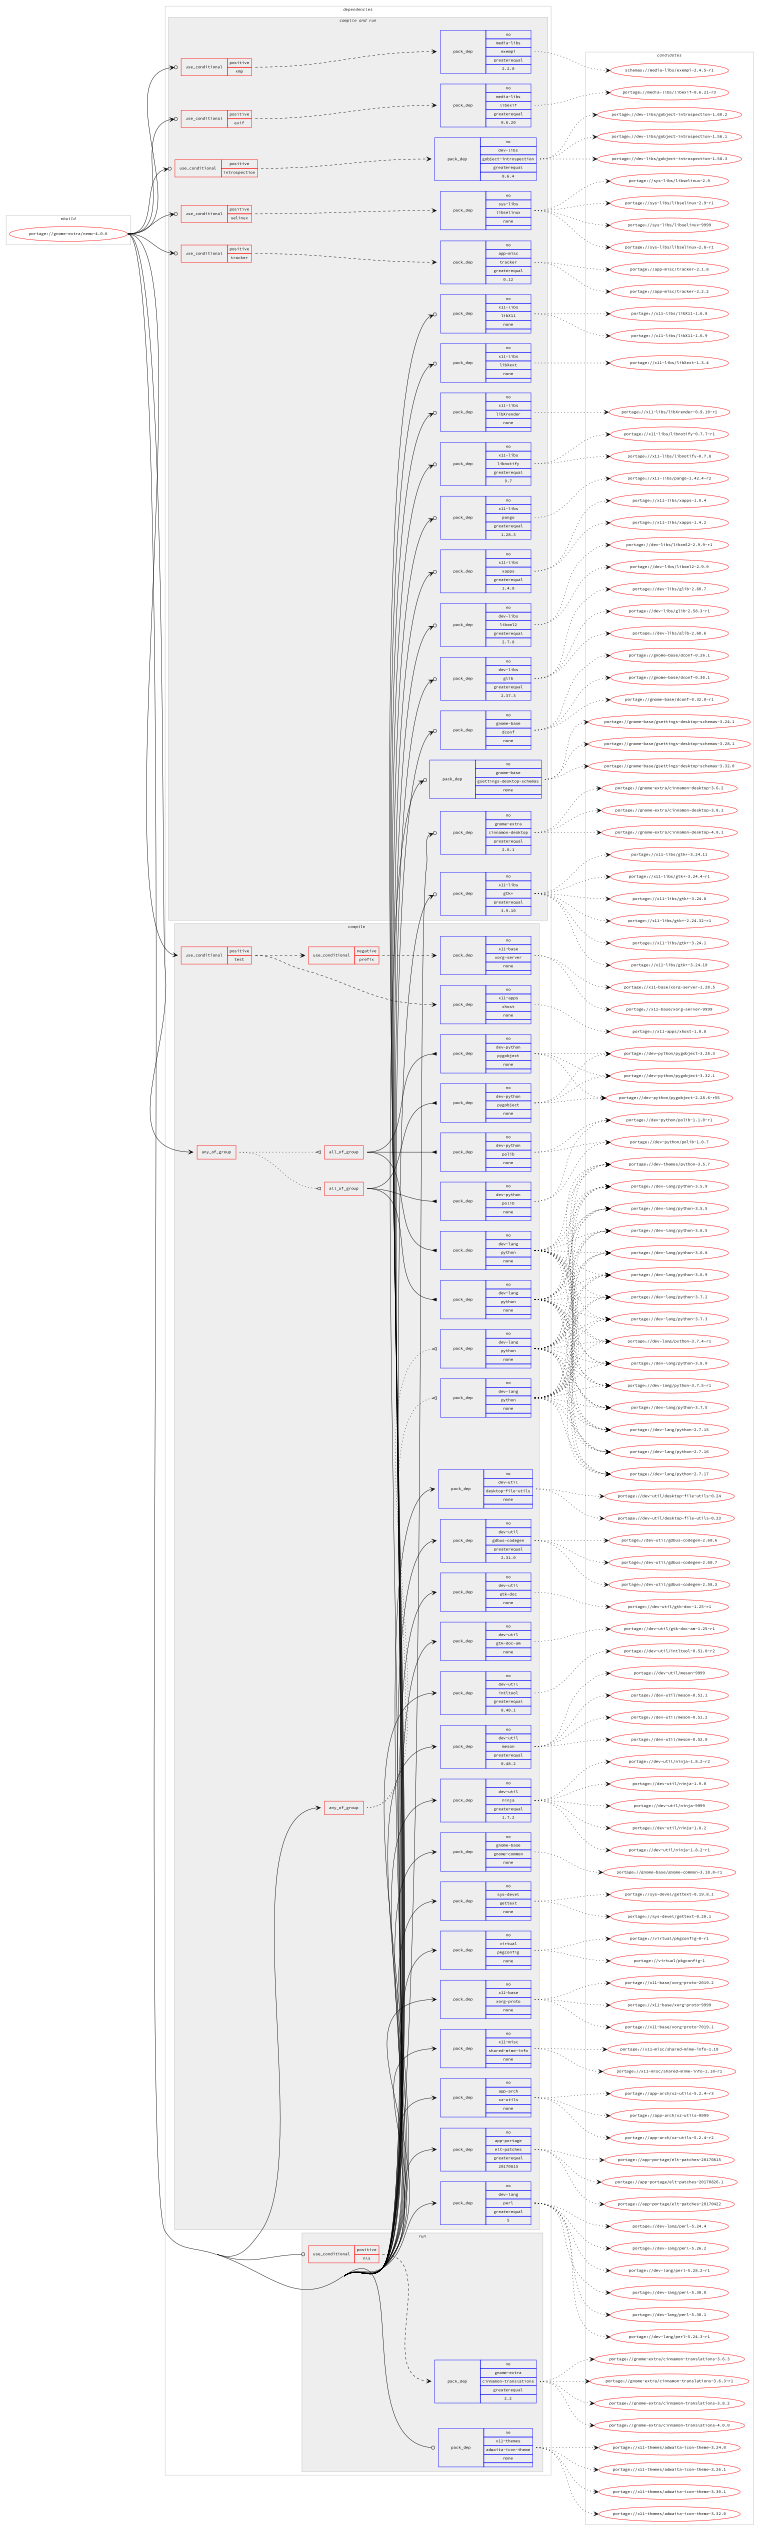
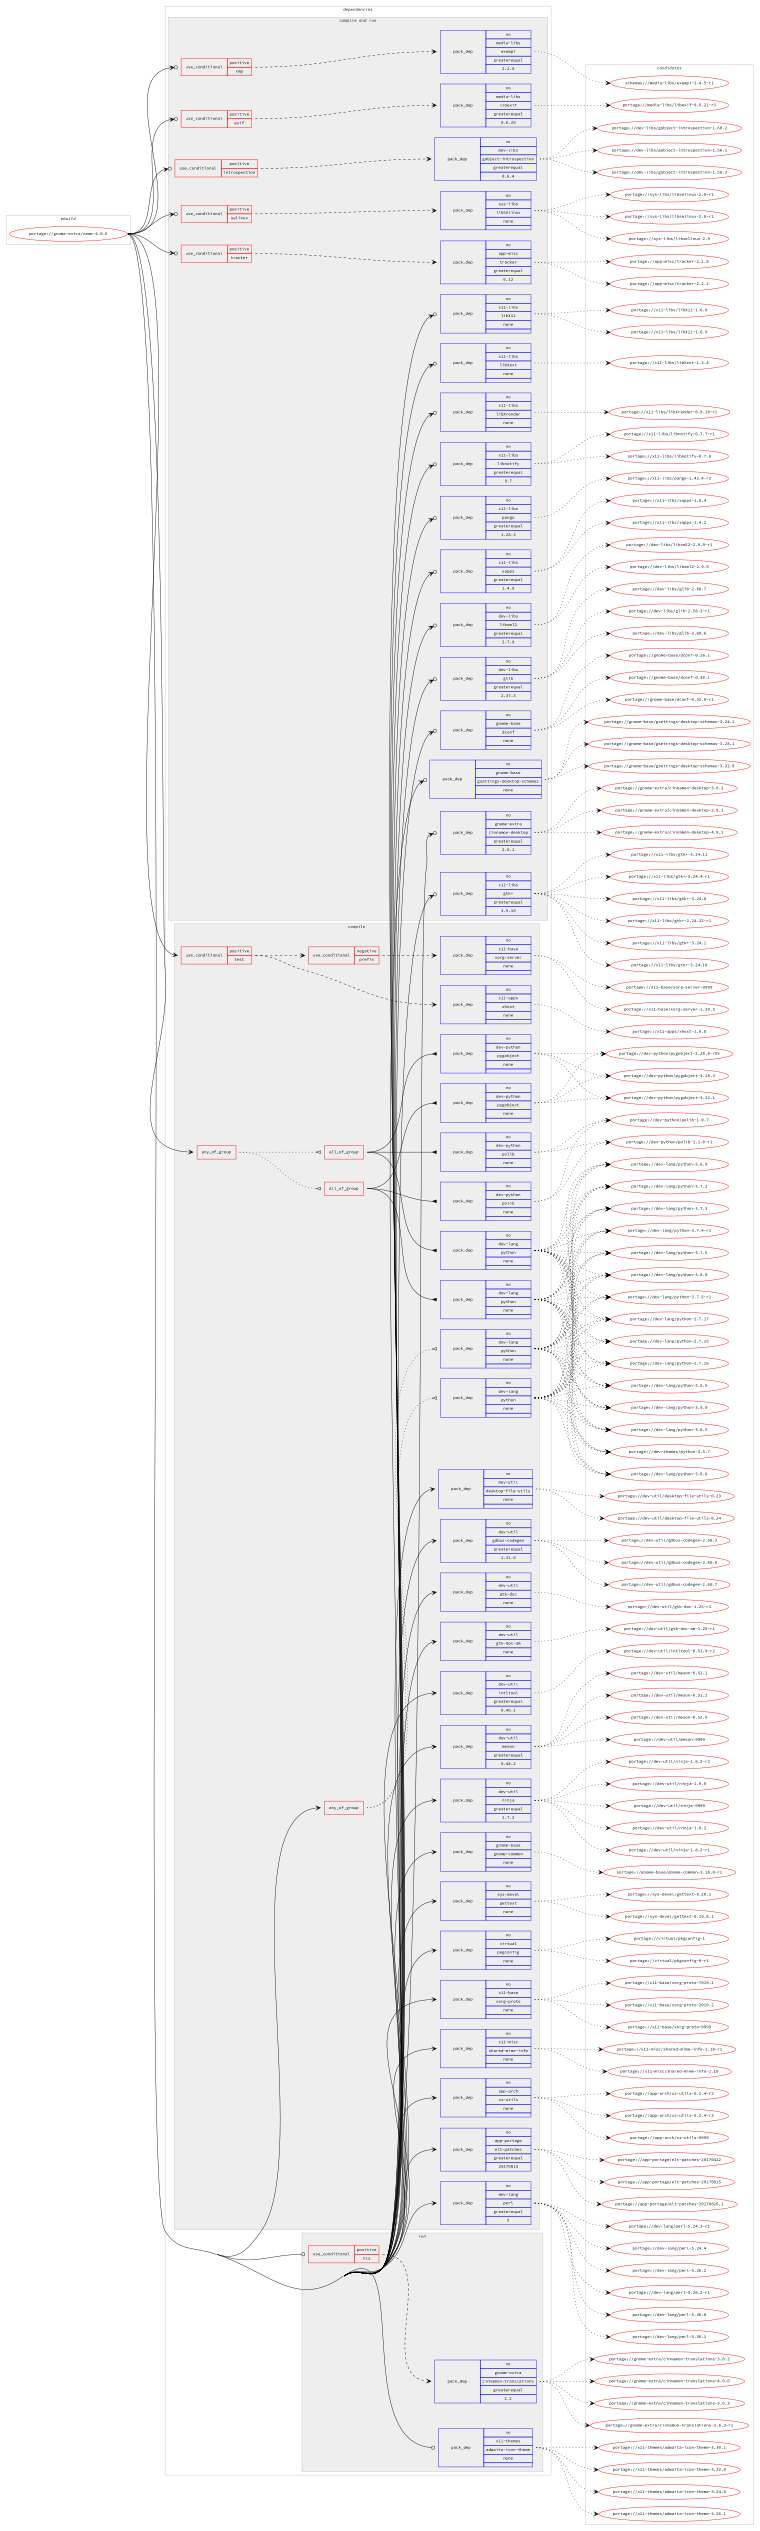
(670, 225) -> none
